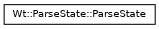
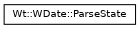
(80, 14) -> (70, 14)
